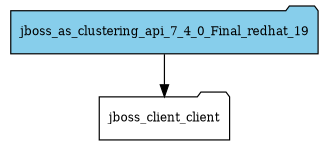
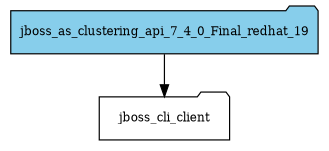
(164, 118) -> (164, 118)
